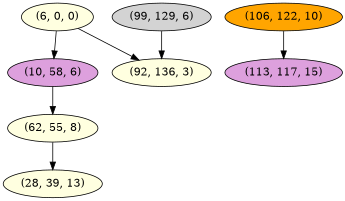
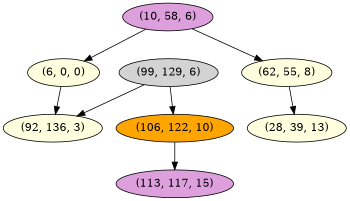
(55, 41) -> (118, 43)
none -> (171, 97)
